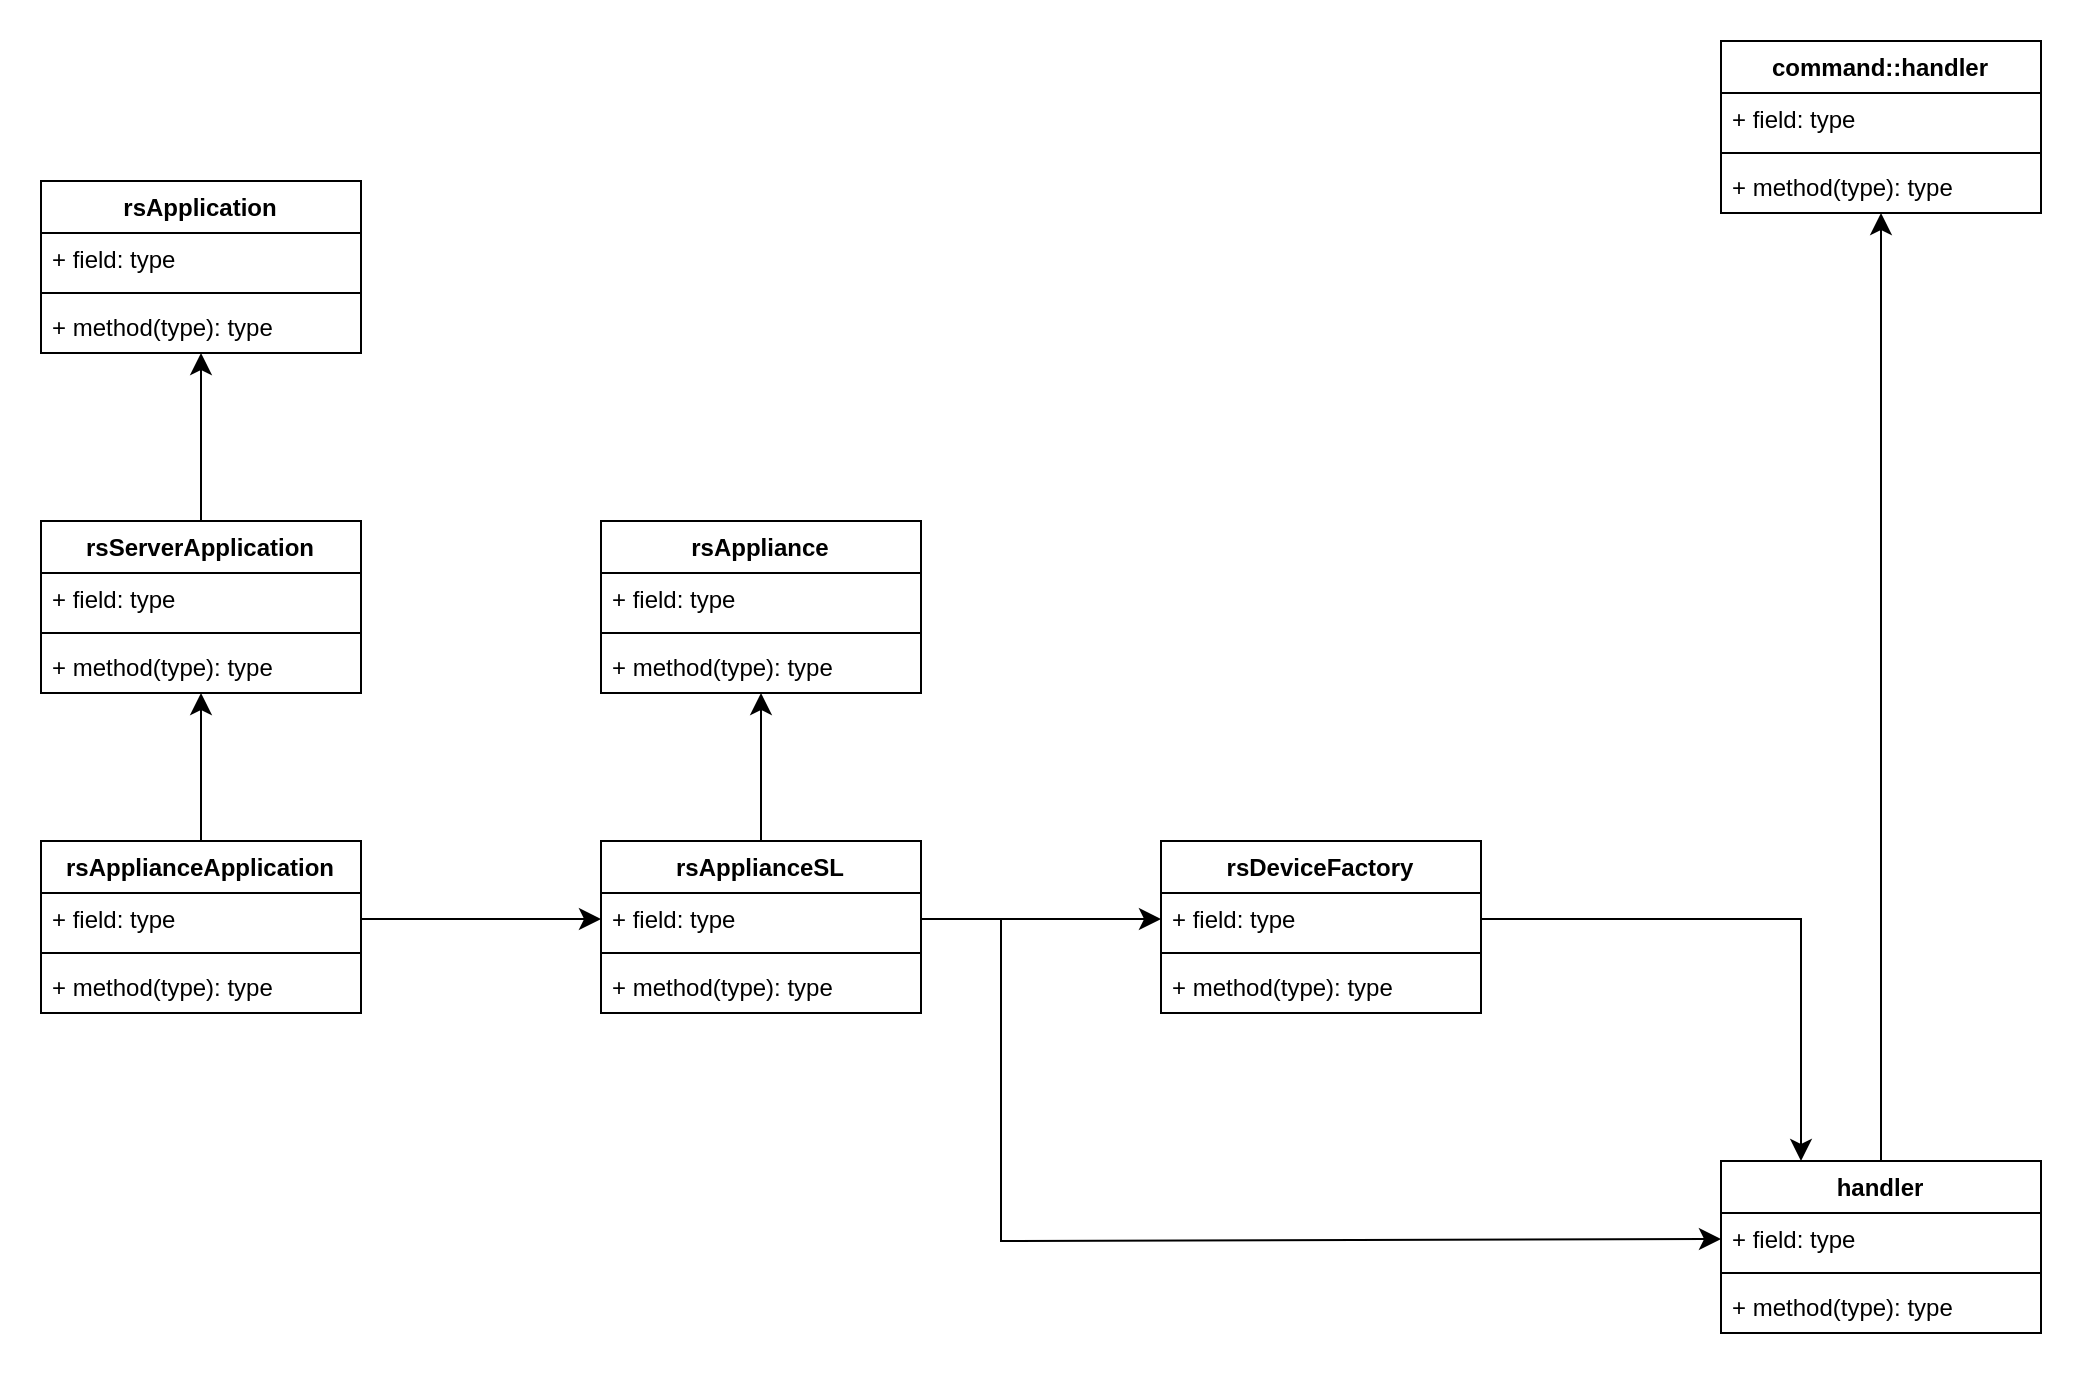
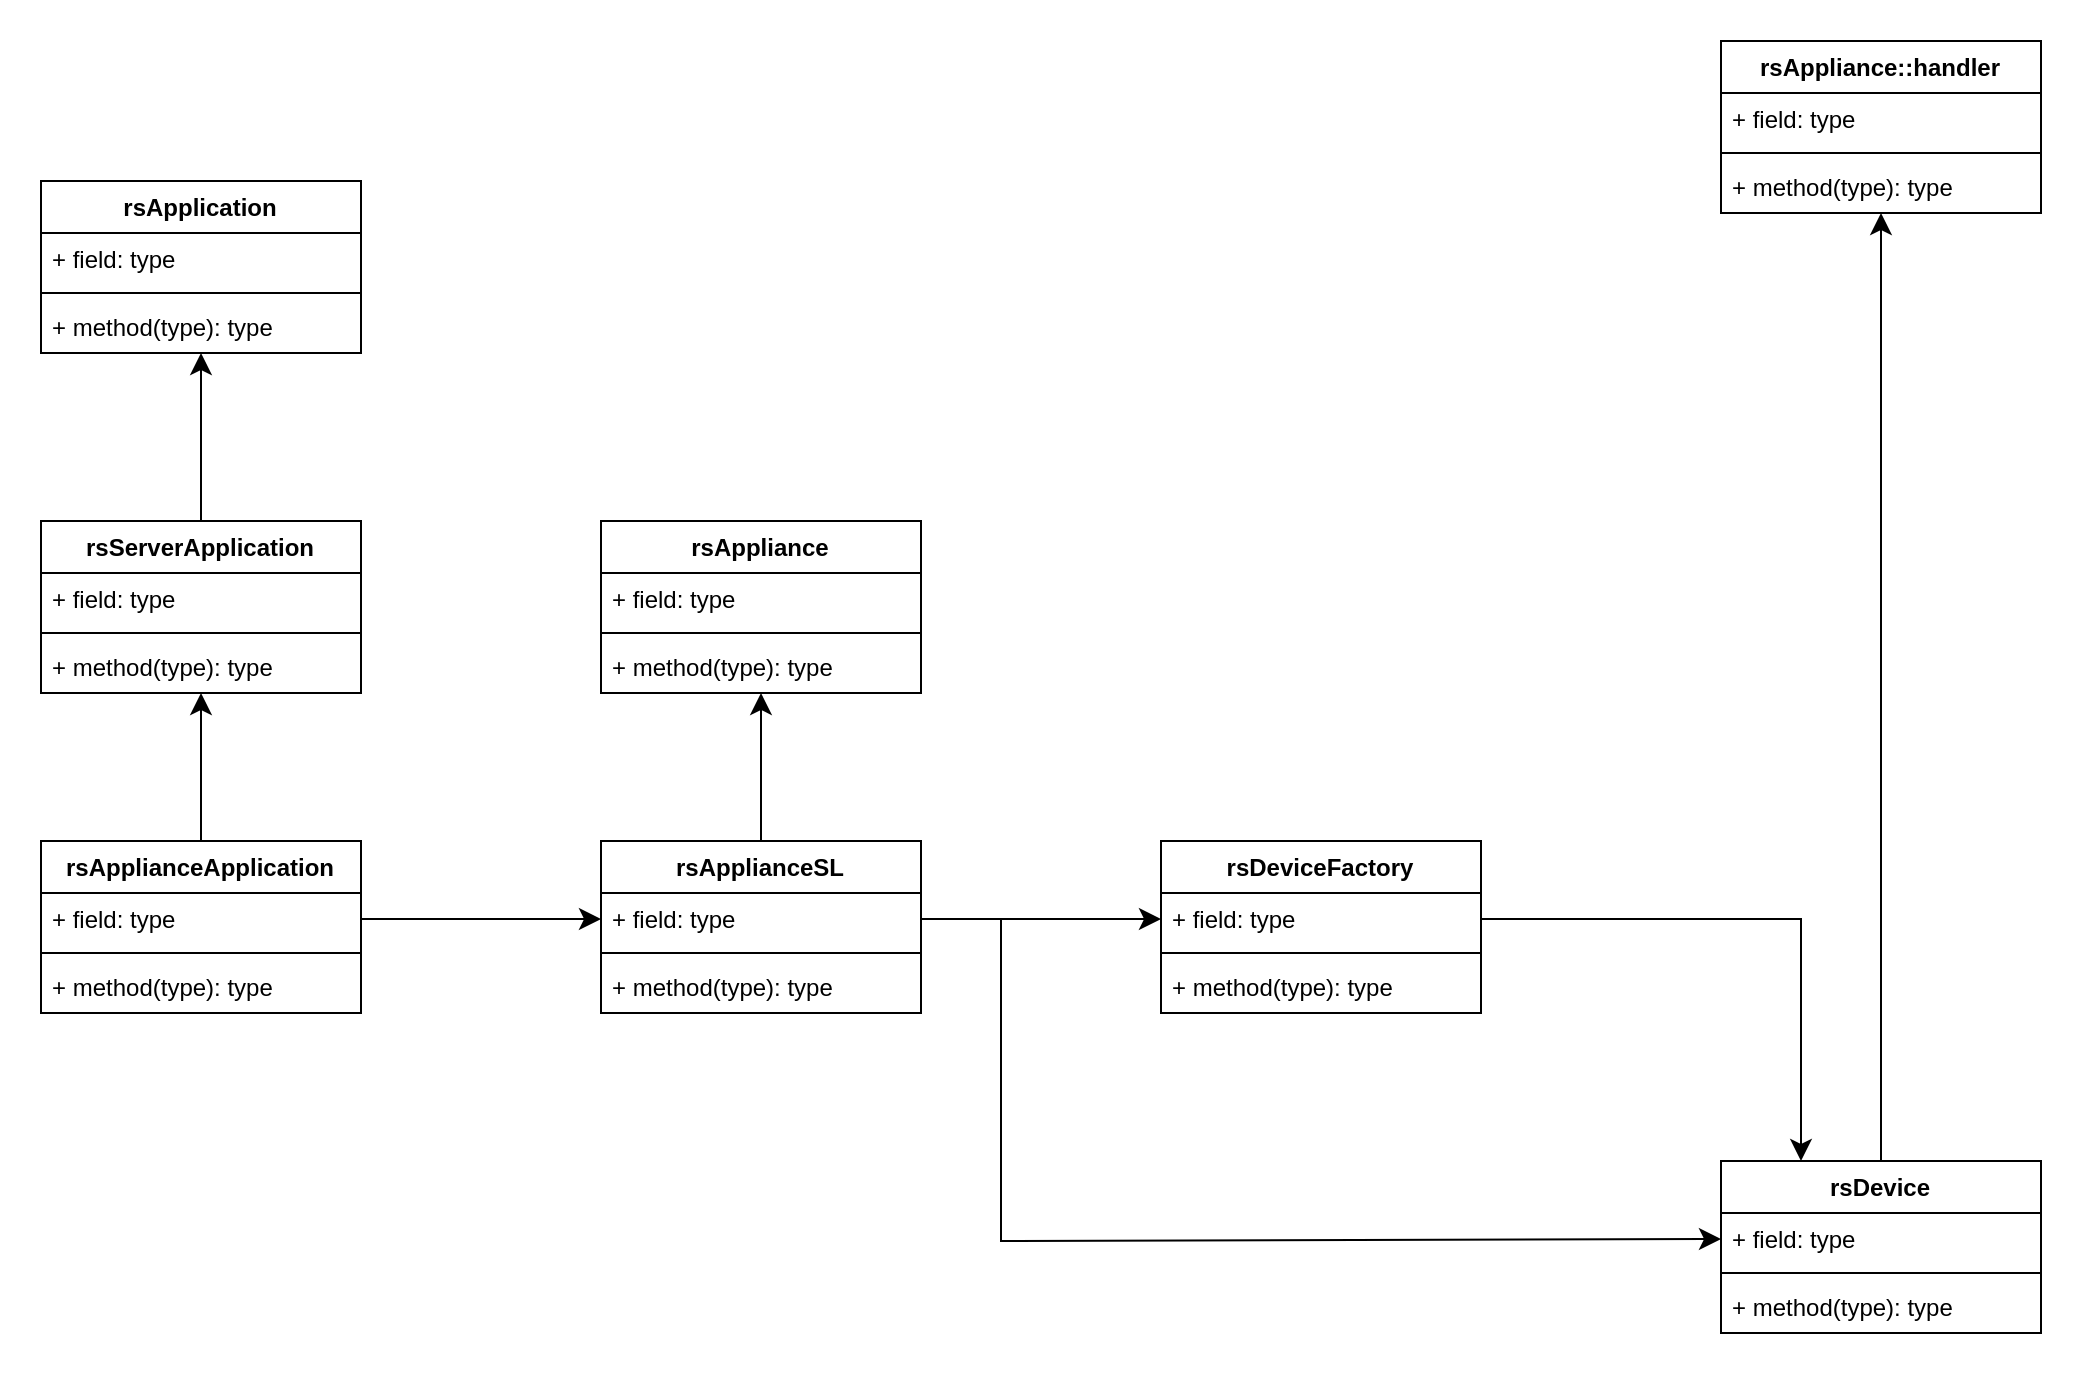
(1881, 69) -> (1881, 69)
(1881, 1189) -> (1881, 1189)
